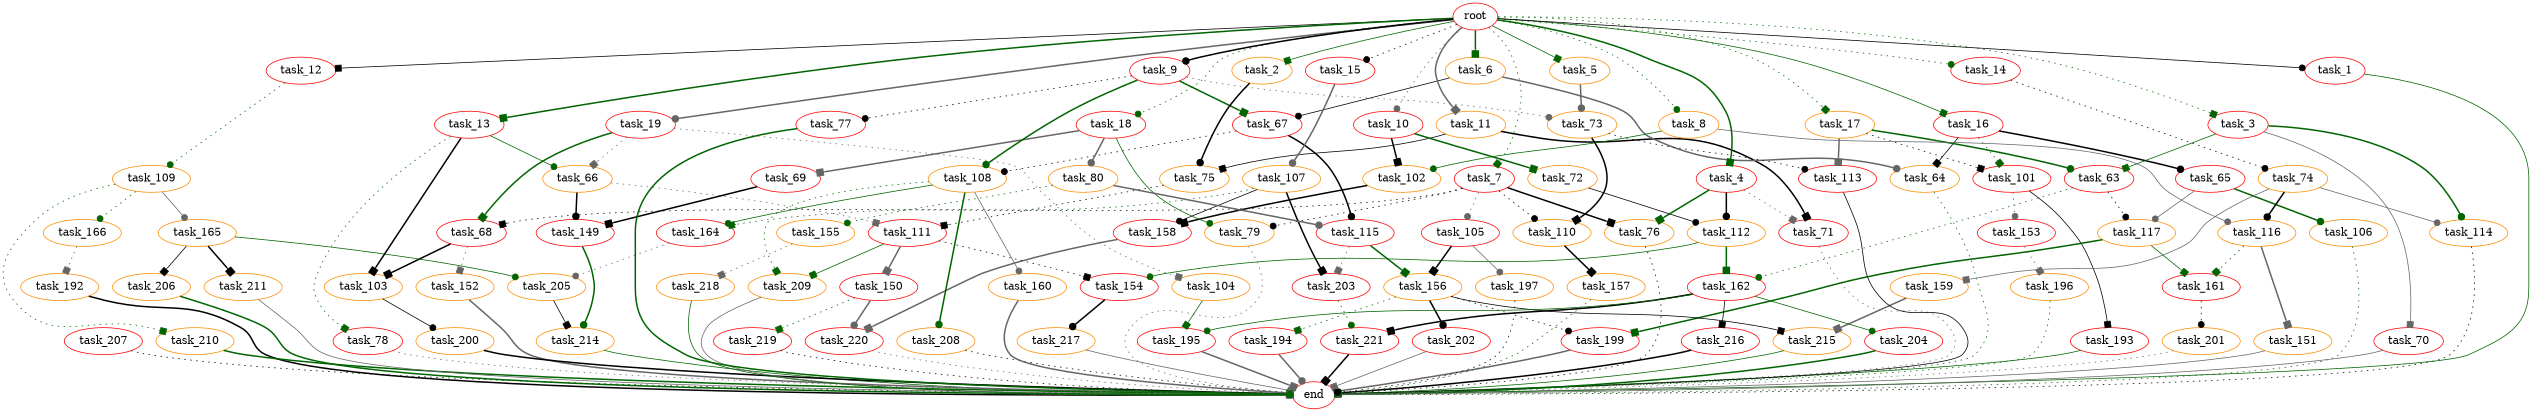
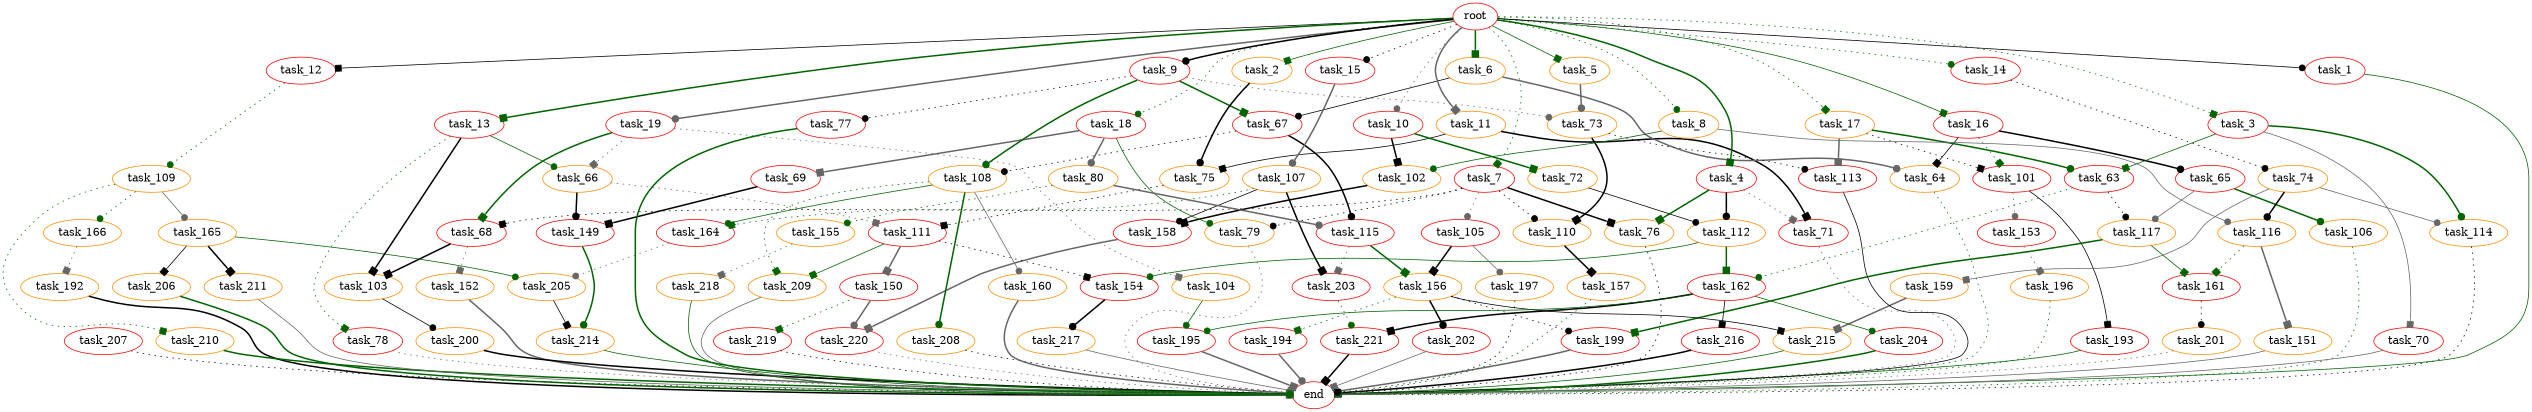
(1196, 310) -> (1196, 310)
